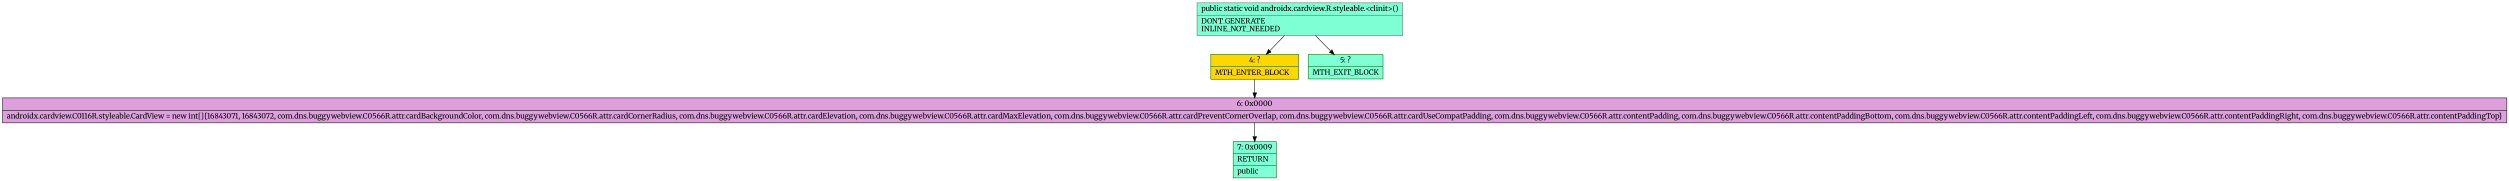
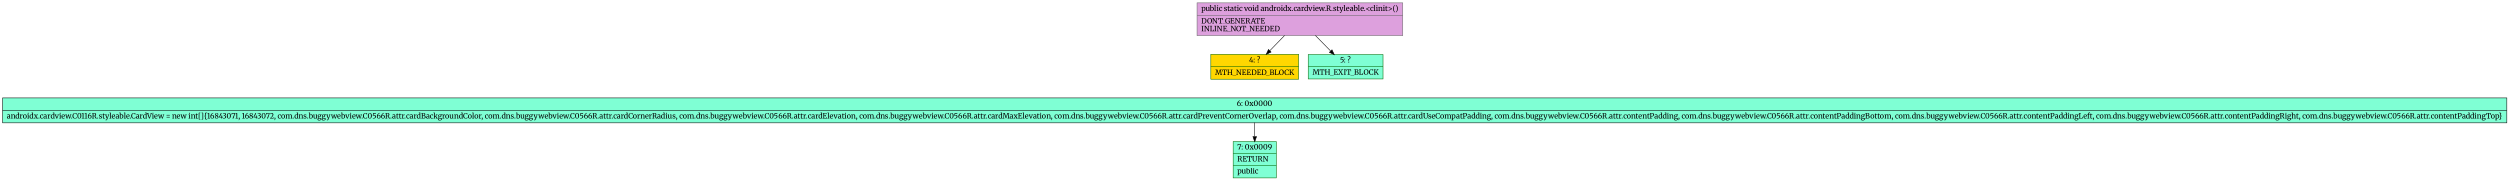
(1300, 19) -> (1300, 19)
(1252, 73) -> (1255, 73)
(1255, 86) -> none
(1255, 110) -> (1255, 110)
